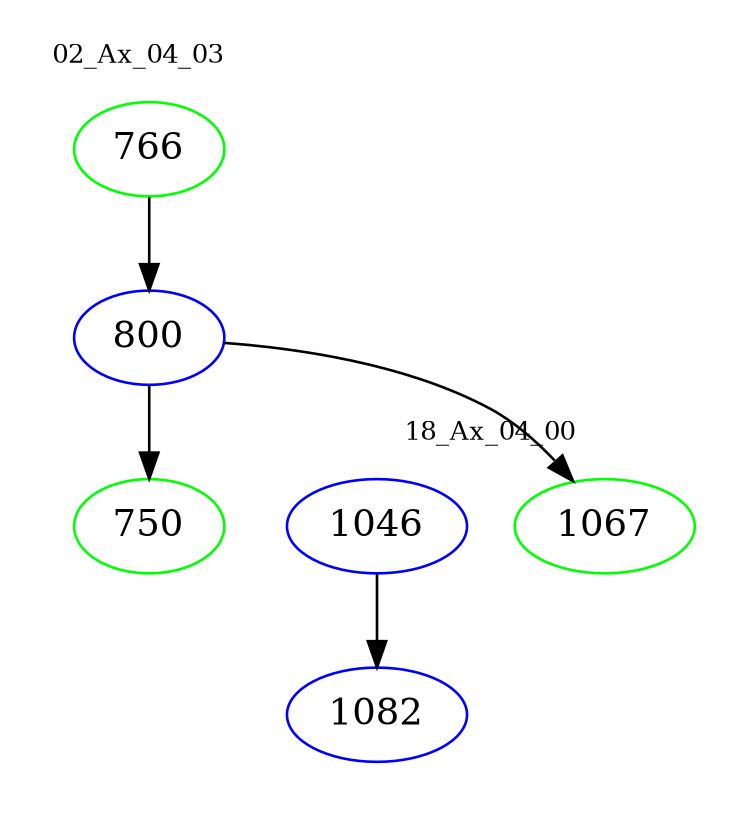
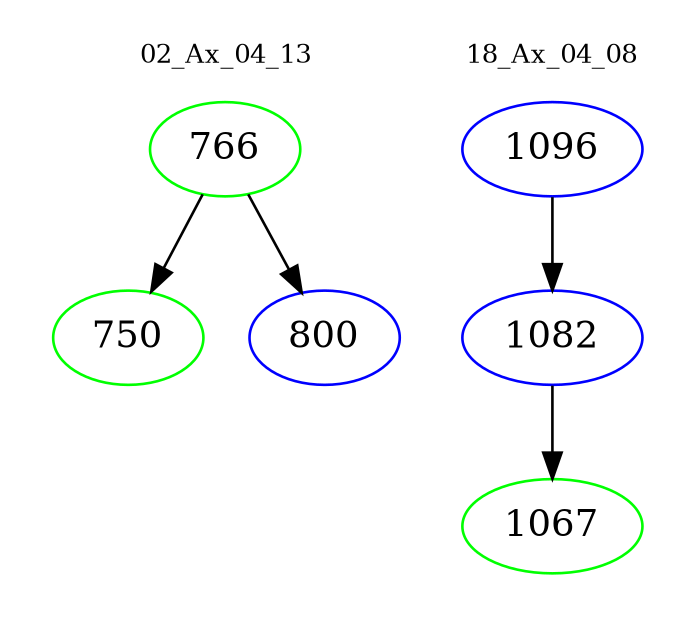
(139, 56) -> (226, 56)
(400, 373) -> (552, 419)
(149, 419) -> (183, 231)
(491, 433) -> (552, 56)
(377, 526) -> (552, 149)
